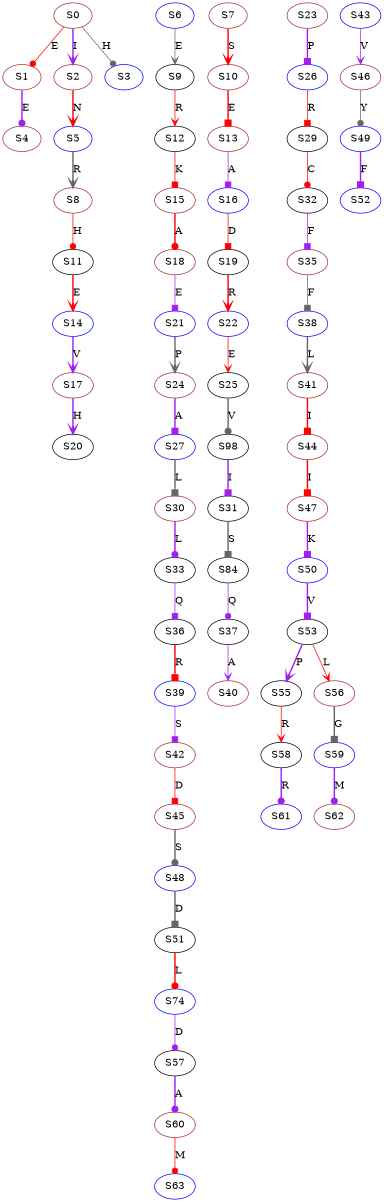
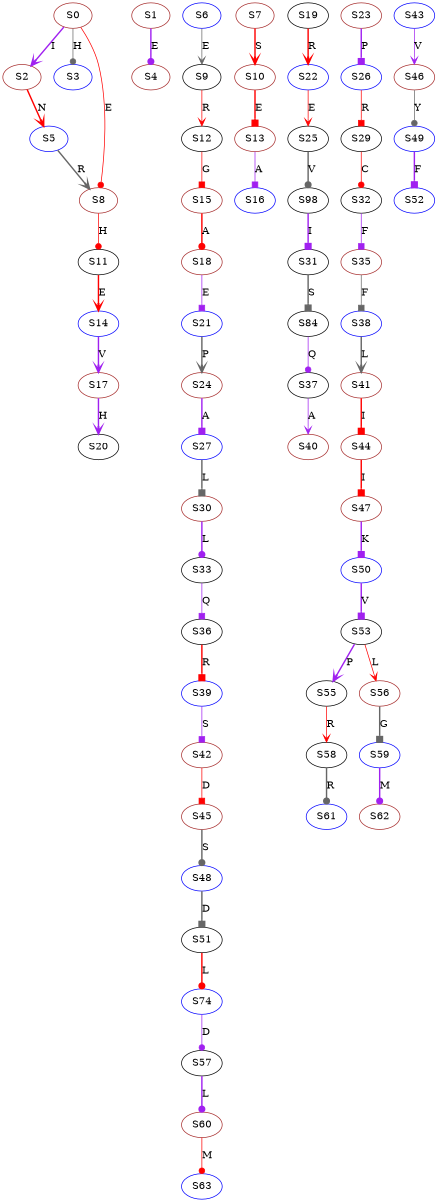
(49, 44) -> (104, 102)
(179, 170) -> (206, 170)
(228, 228) -> none
(281, 783) -> (327, 783)
(178, 1094) -> (205, 1094)
